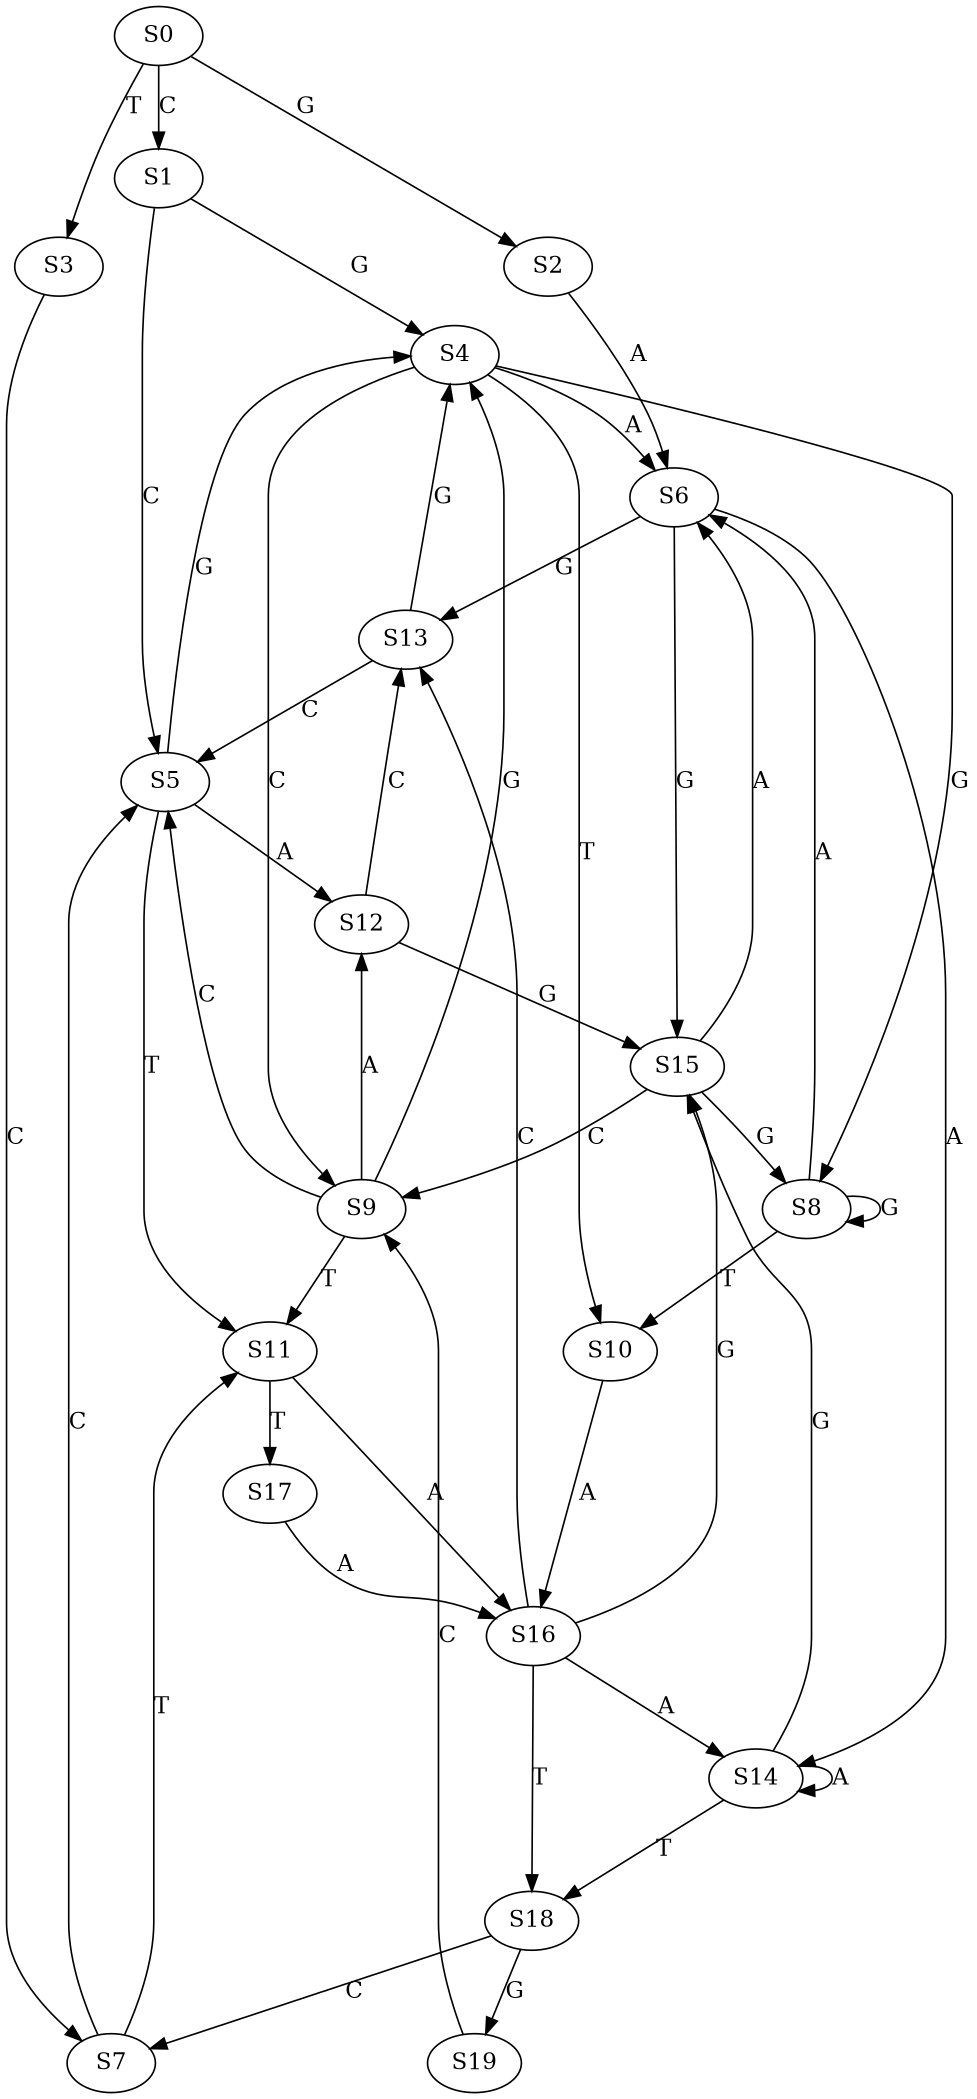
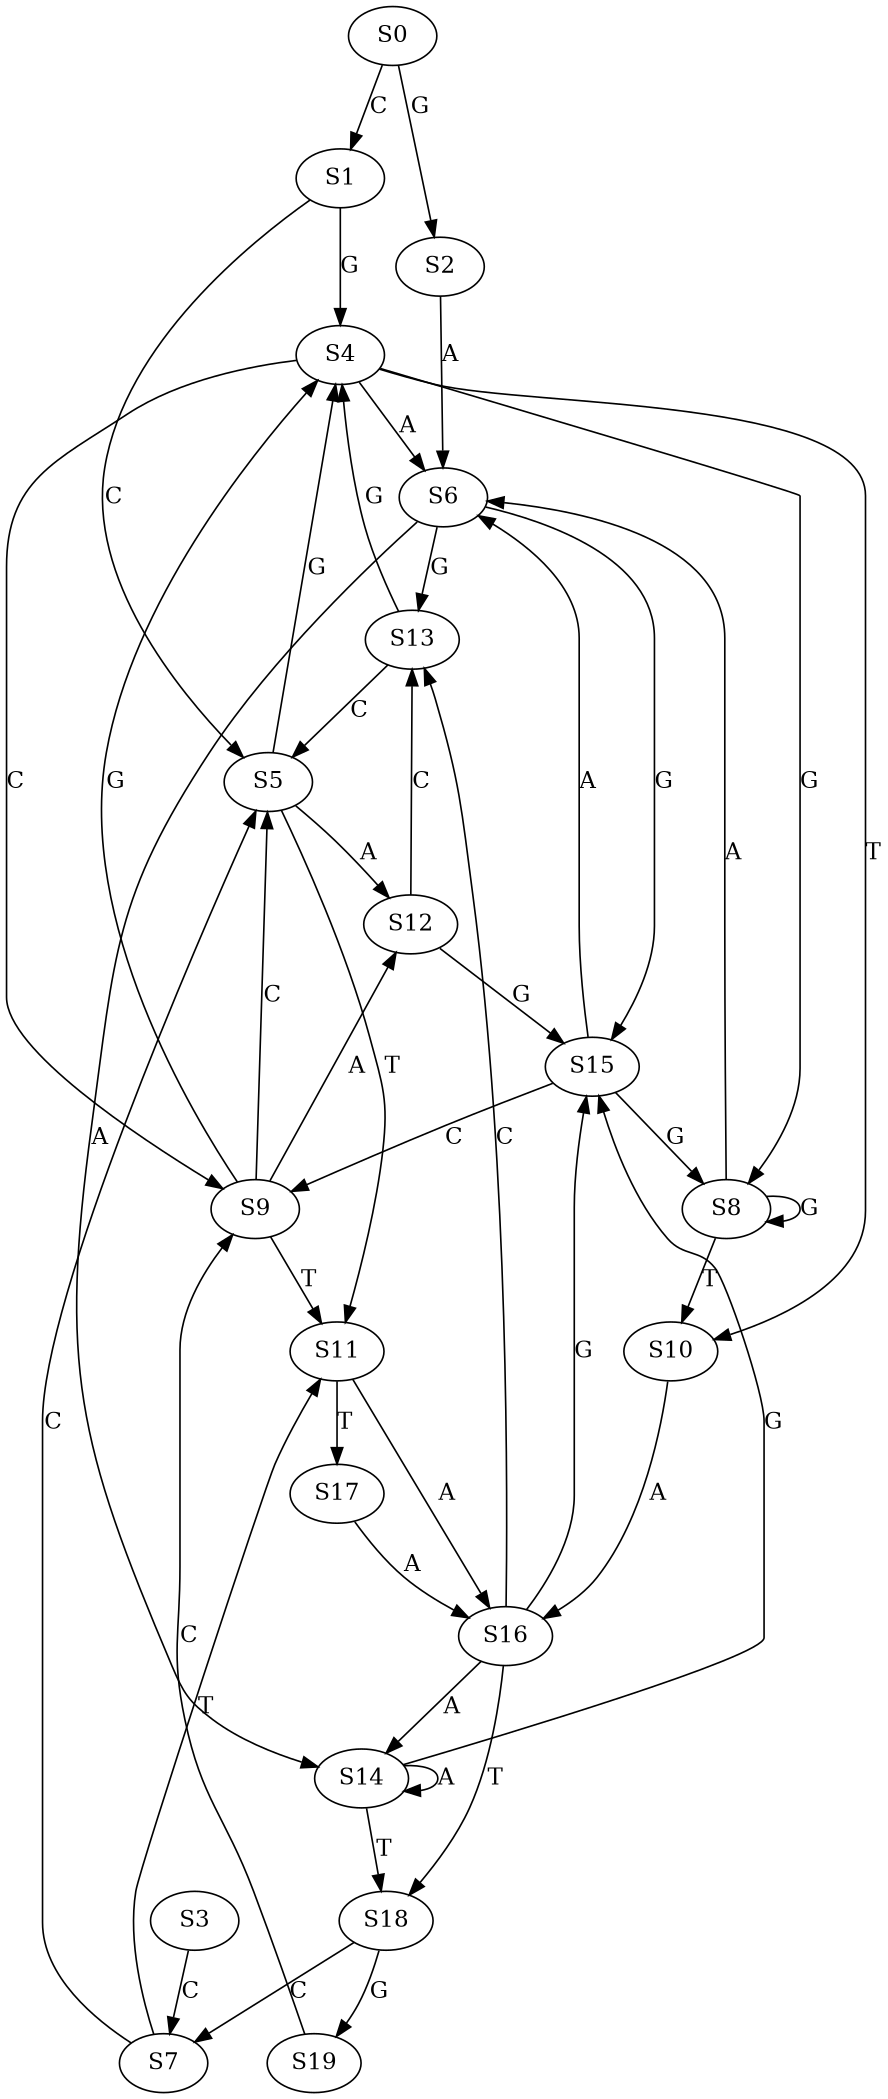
(103, 141) -> none
